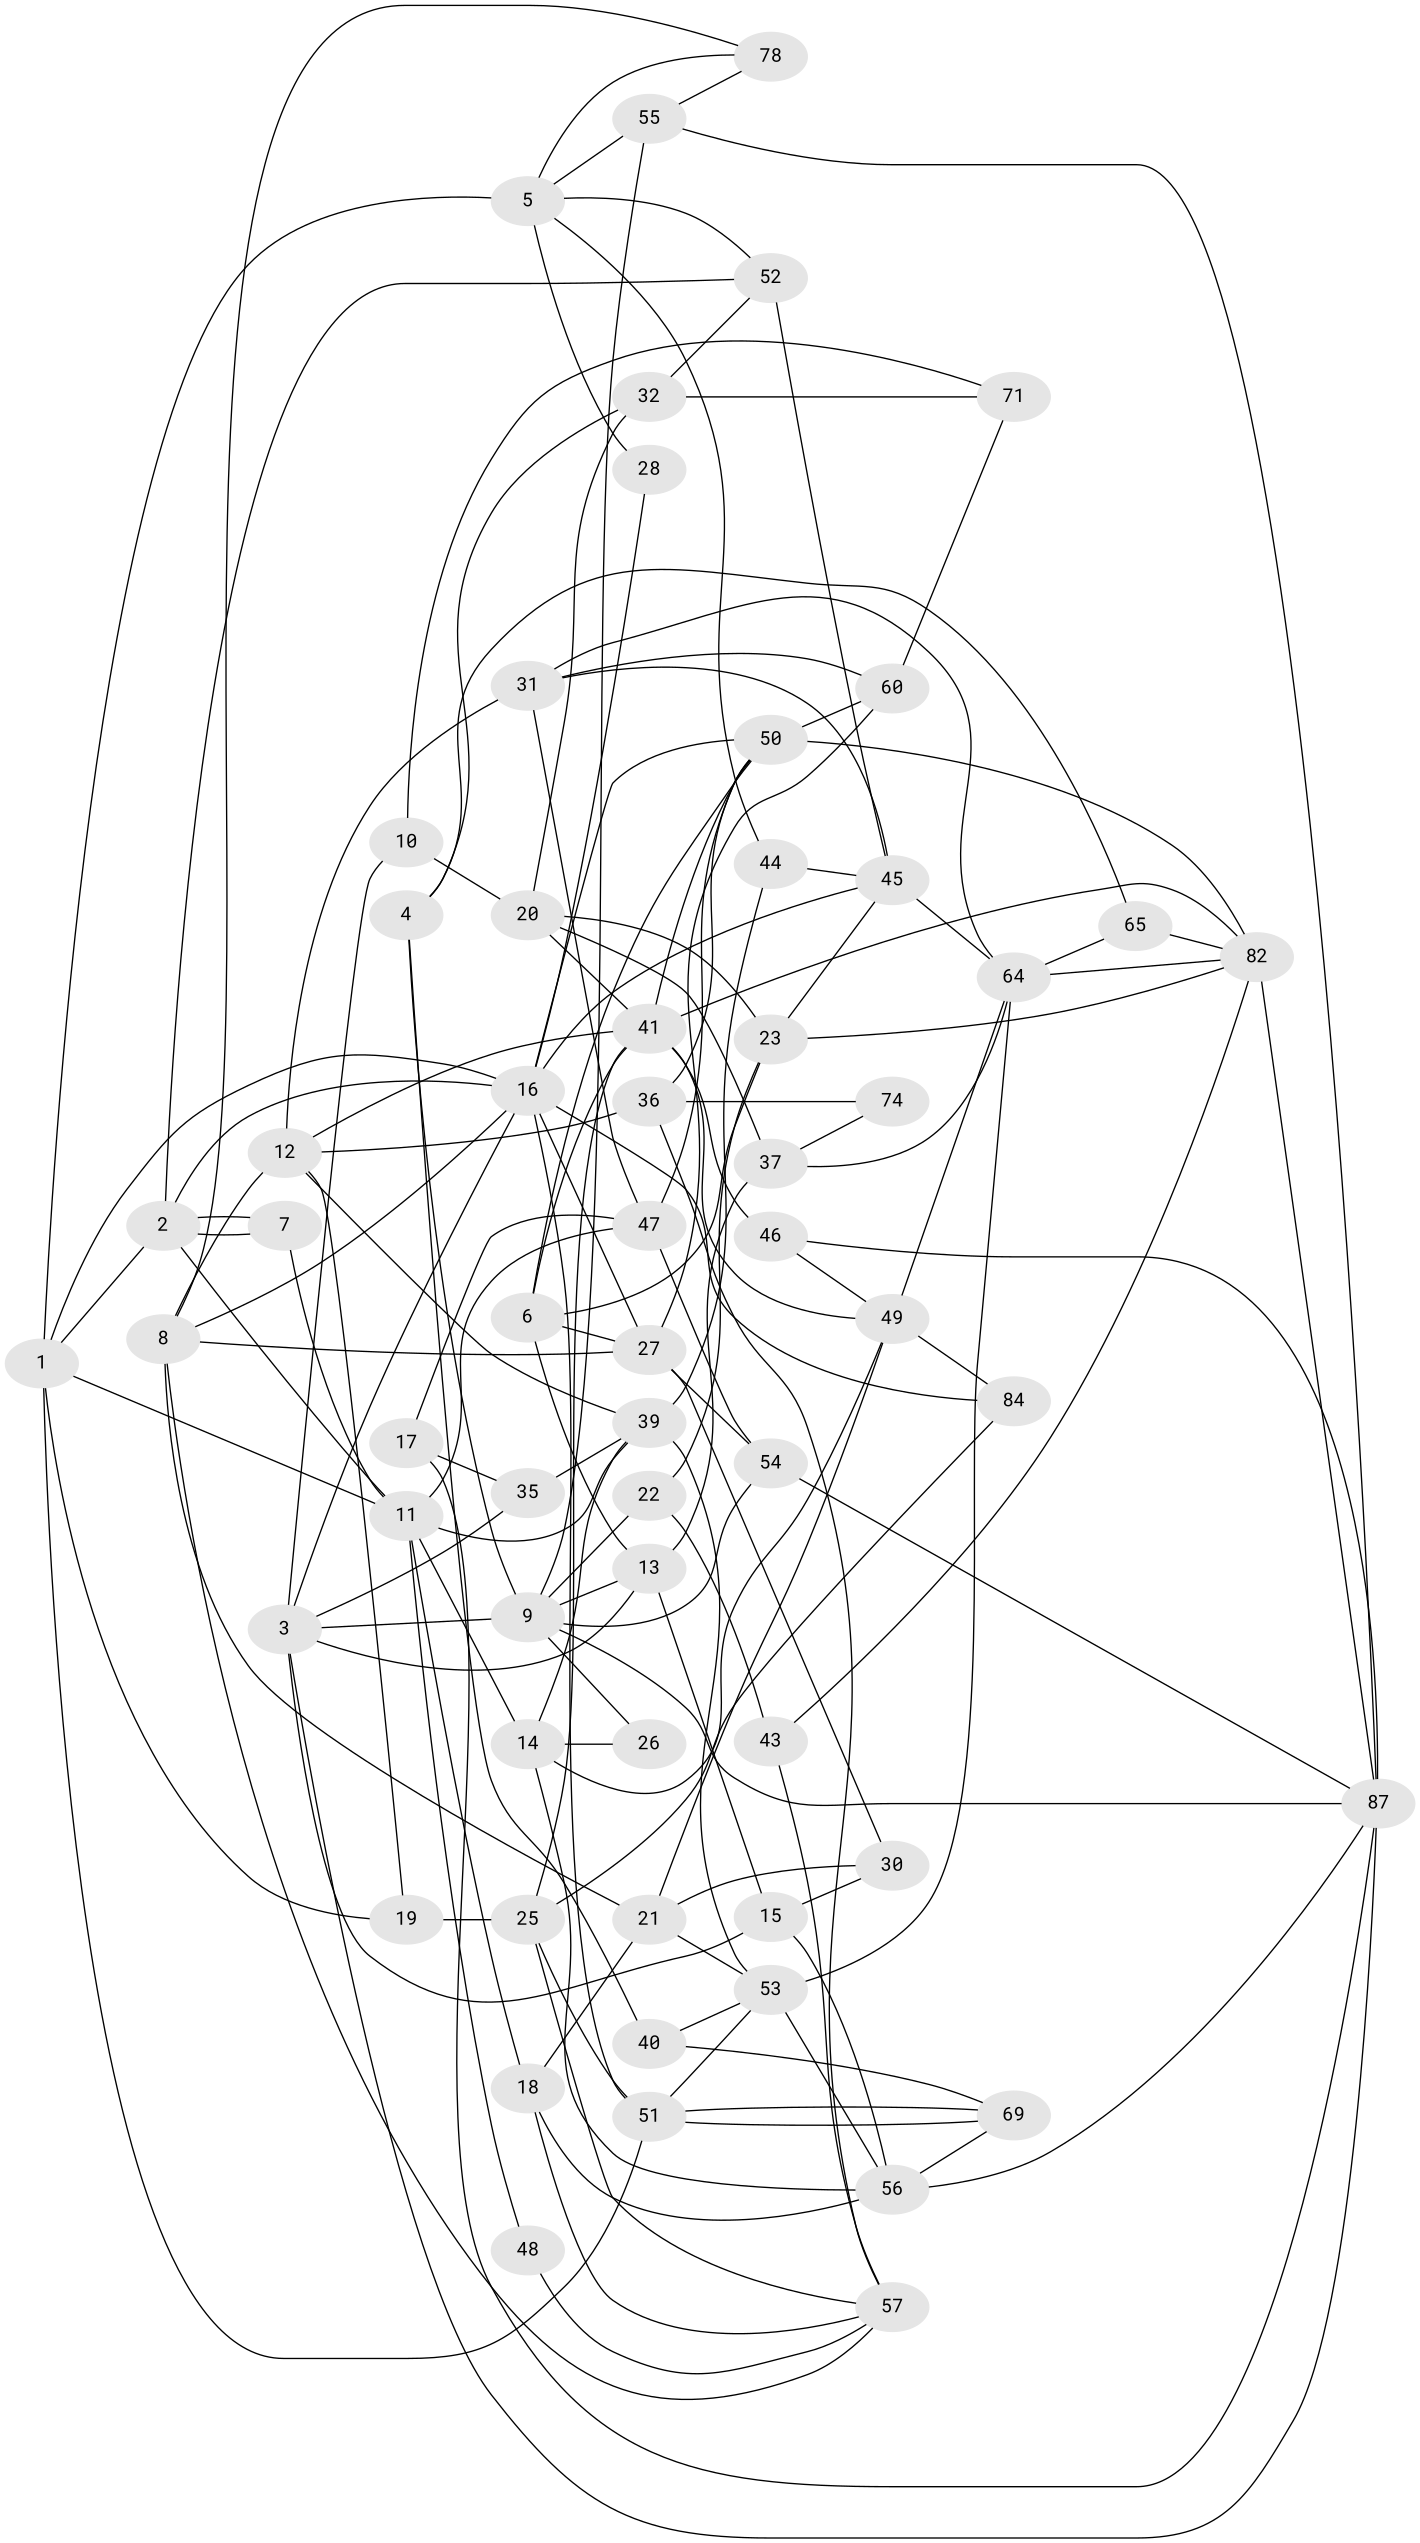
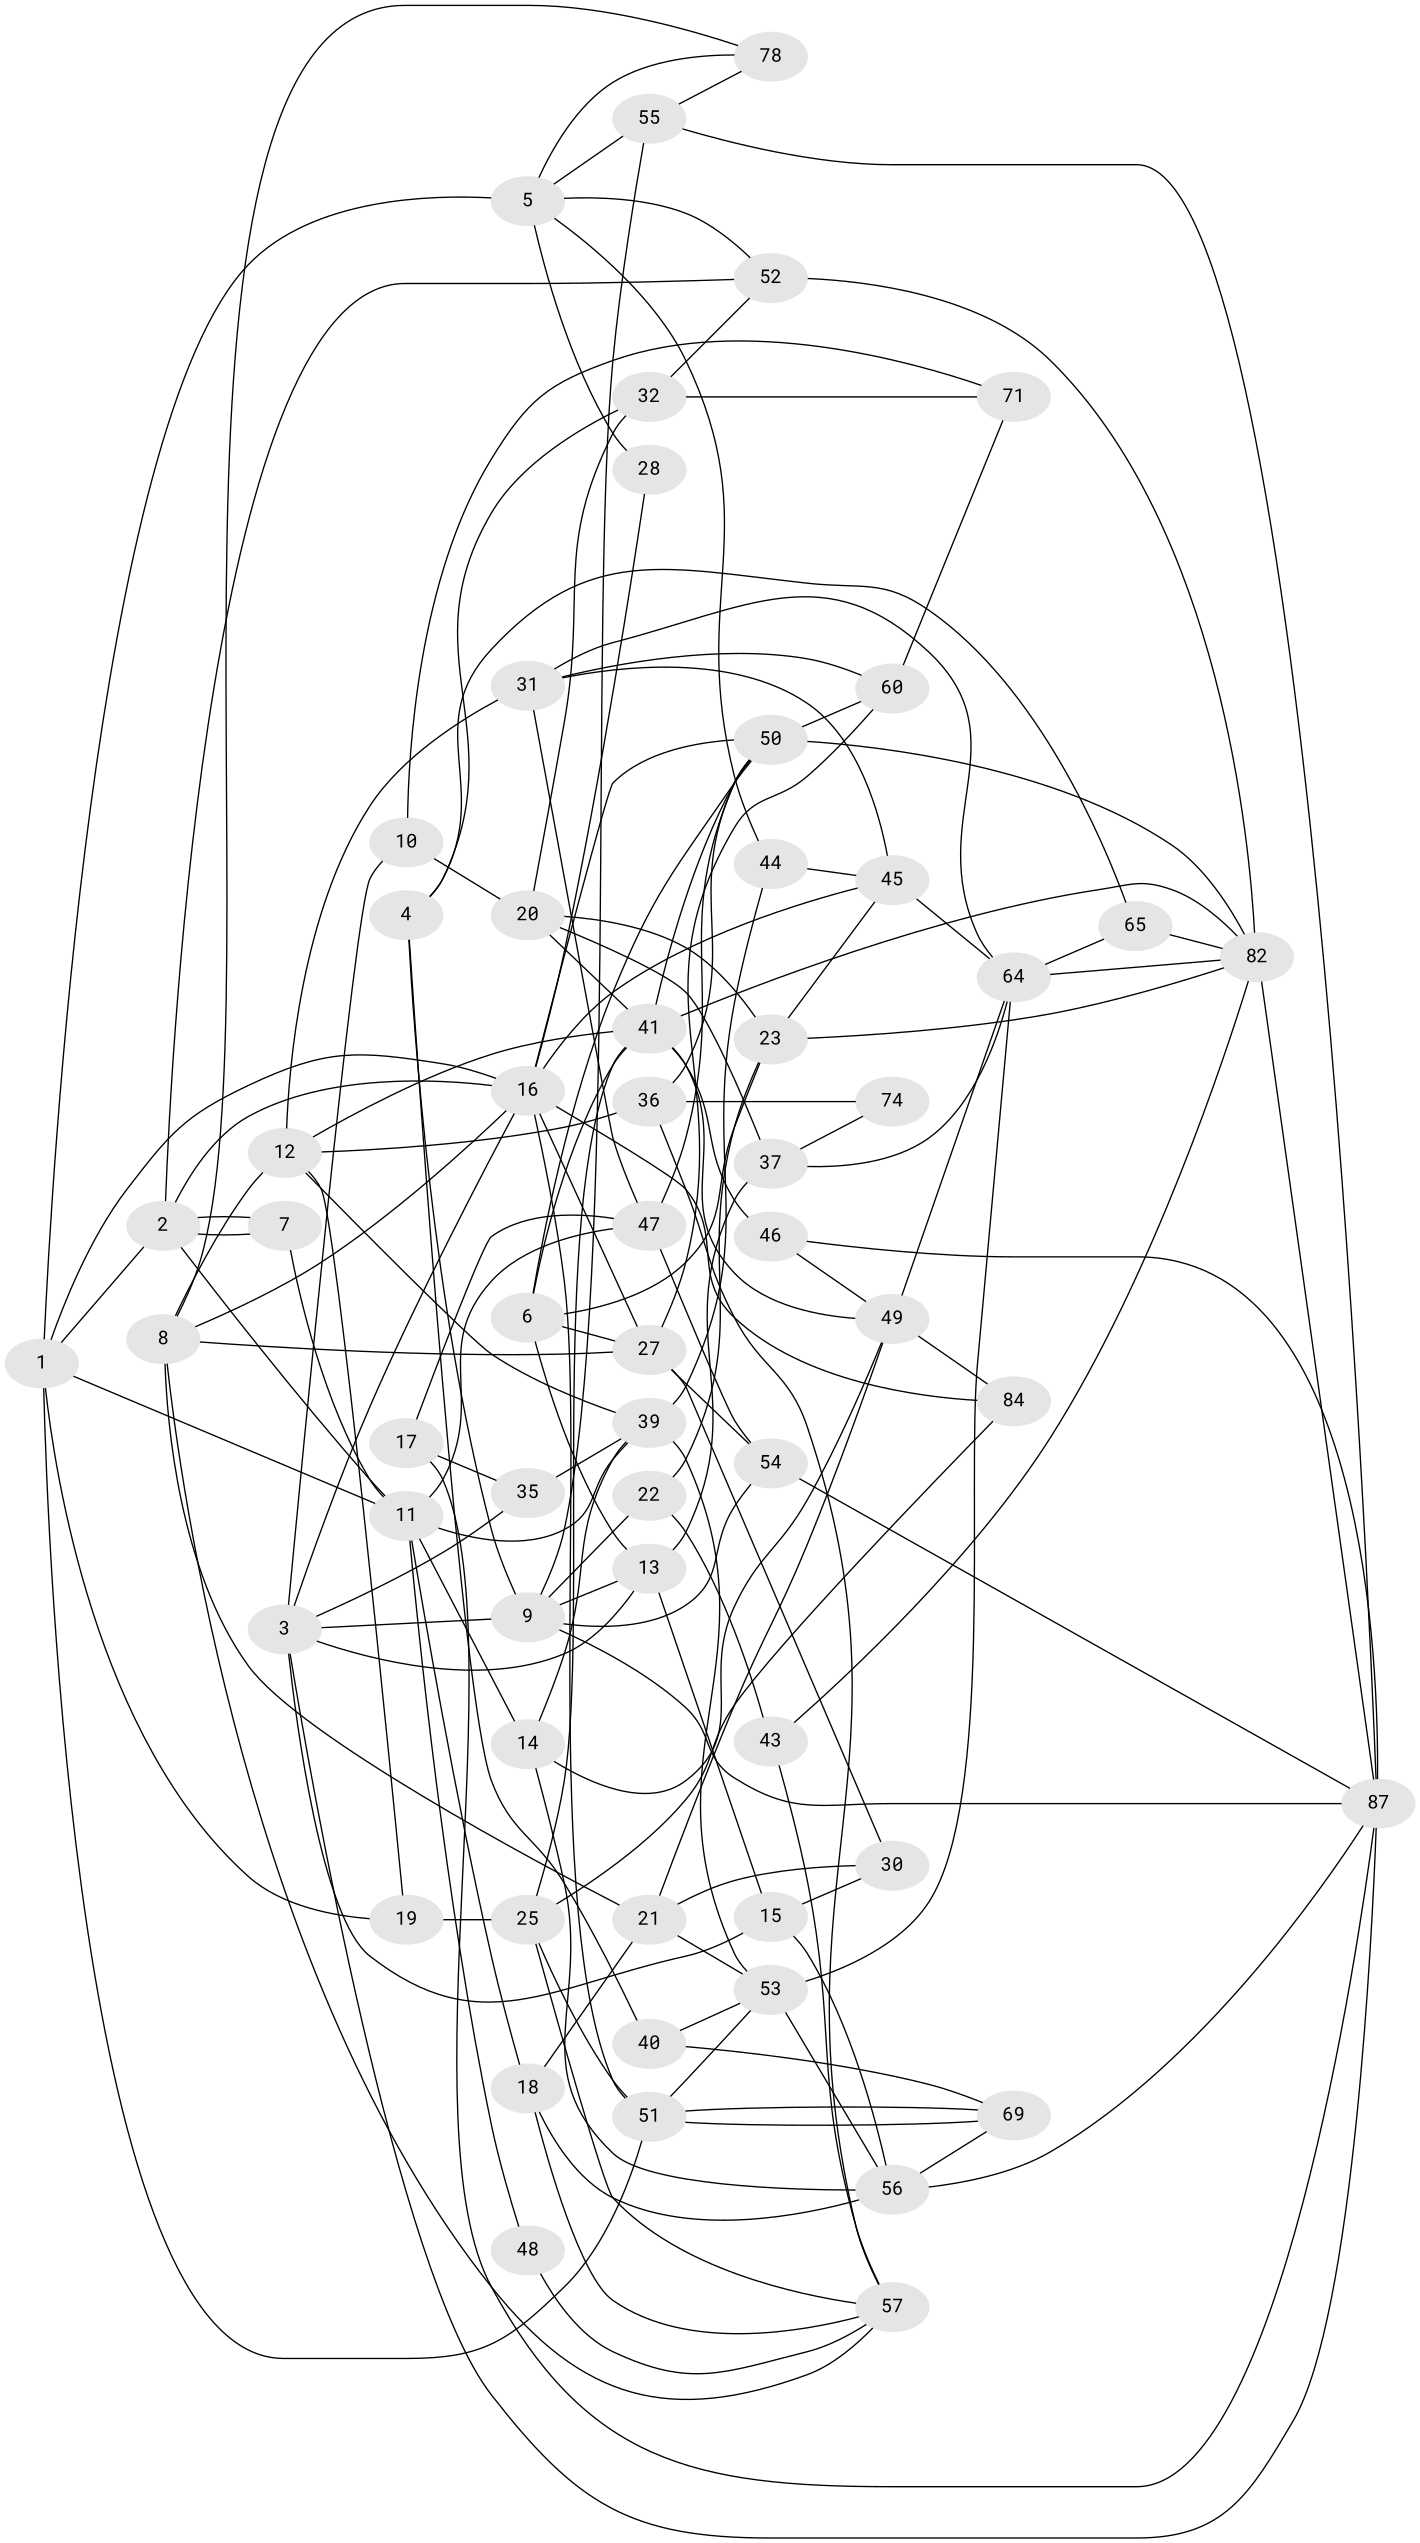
(825, 566) -> (1153, 507)
(649, 1744) -> none
